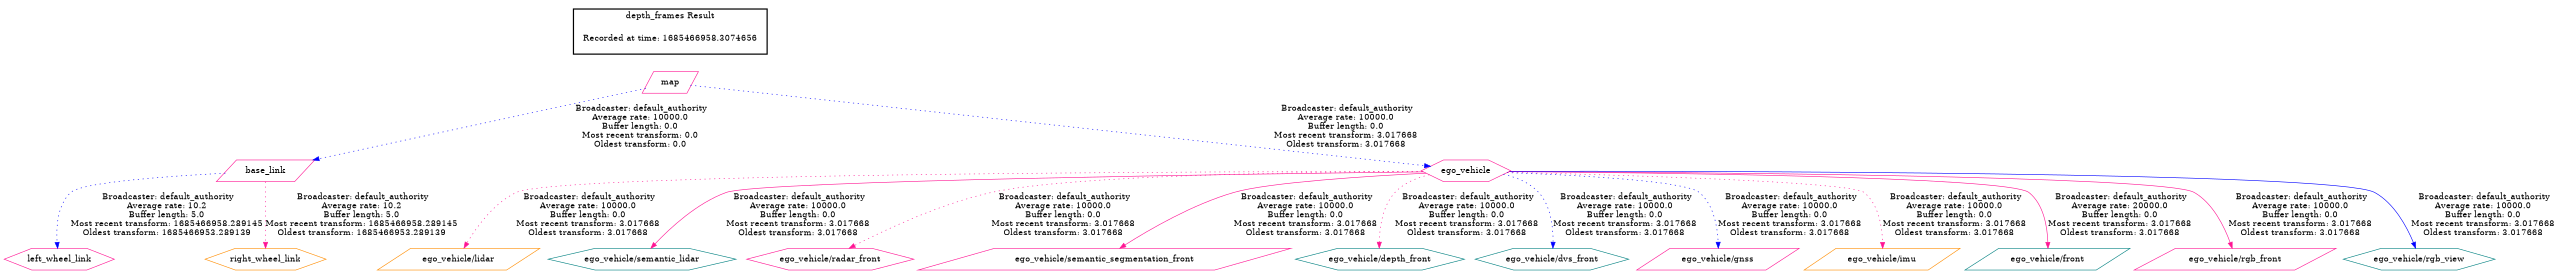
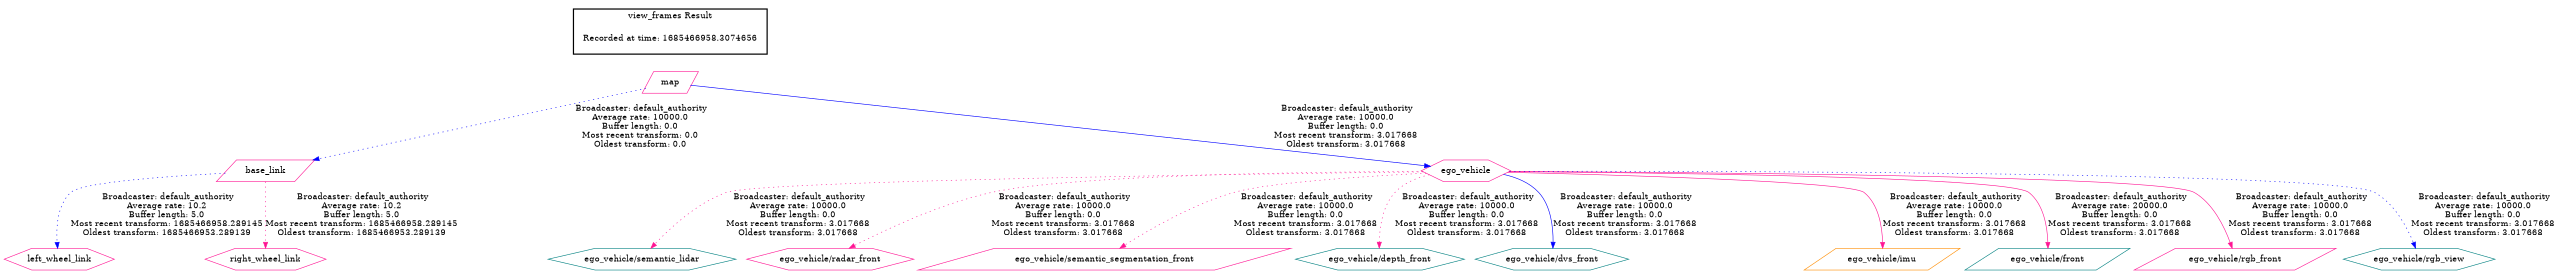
(670, 16) -> (670, 16)
(1057, 125) -> (1057, 125)
(1975, 174) -> (1975, 174)
(1030, 178) -> (1030, 178)
(1714, 179) -> (1714, 179)
(1269, 186) -> (1269, 186)
(1543, 197) -> (1543, 197)
(266, 259) -> (266, 259)
(459, 259) -> none
(1718, 259) -> none
